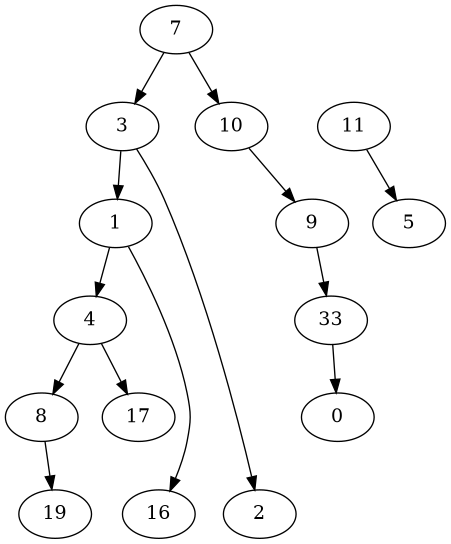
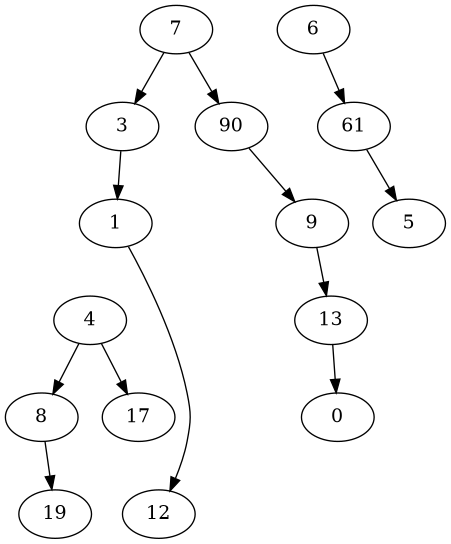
none -> (314, 30)
(231, 127) -> (231, 127)
(354, 127) -> (354, 127)
(105, 265) -> none
(331, 320) -> (331, 320)
(159, 514) -> (159, 514)
(260, 514) -> none
